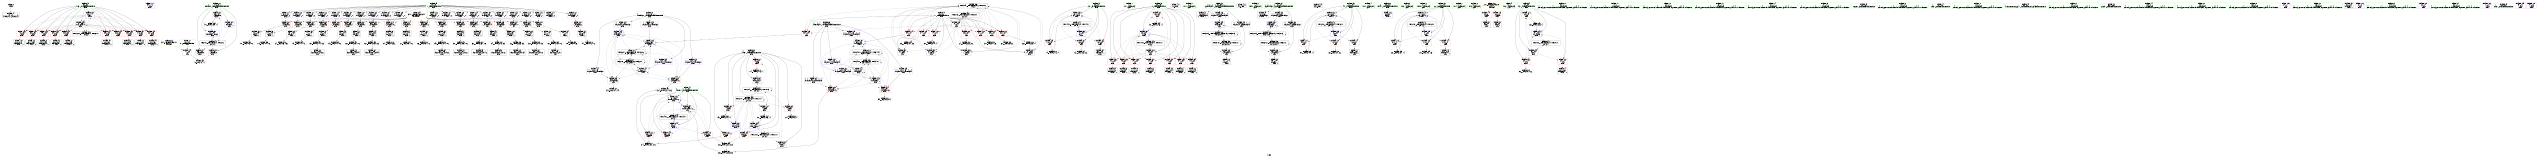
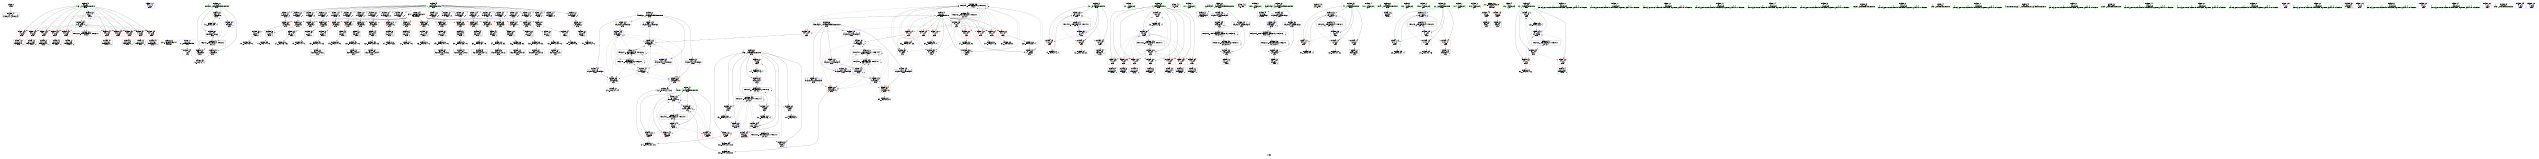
(744, 137) -> (744, 137)
